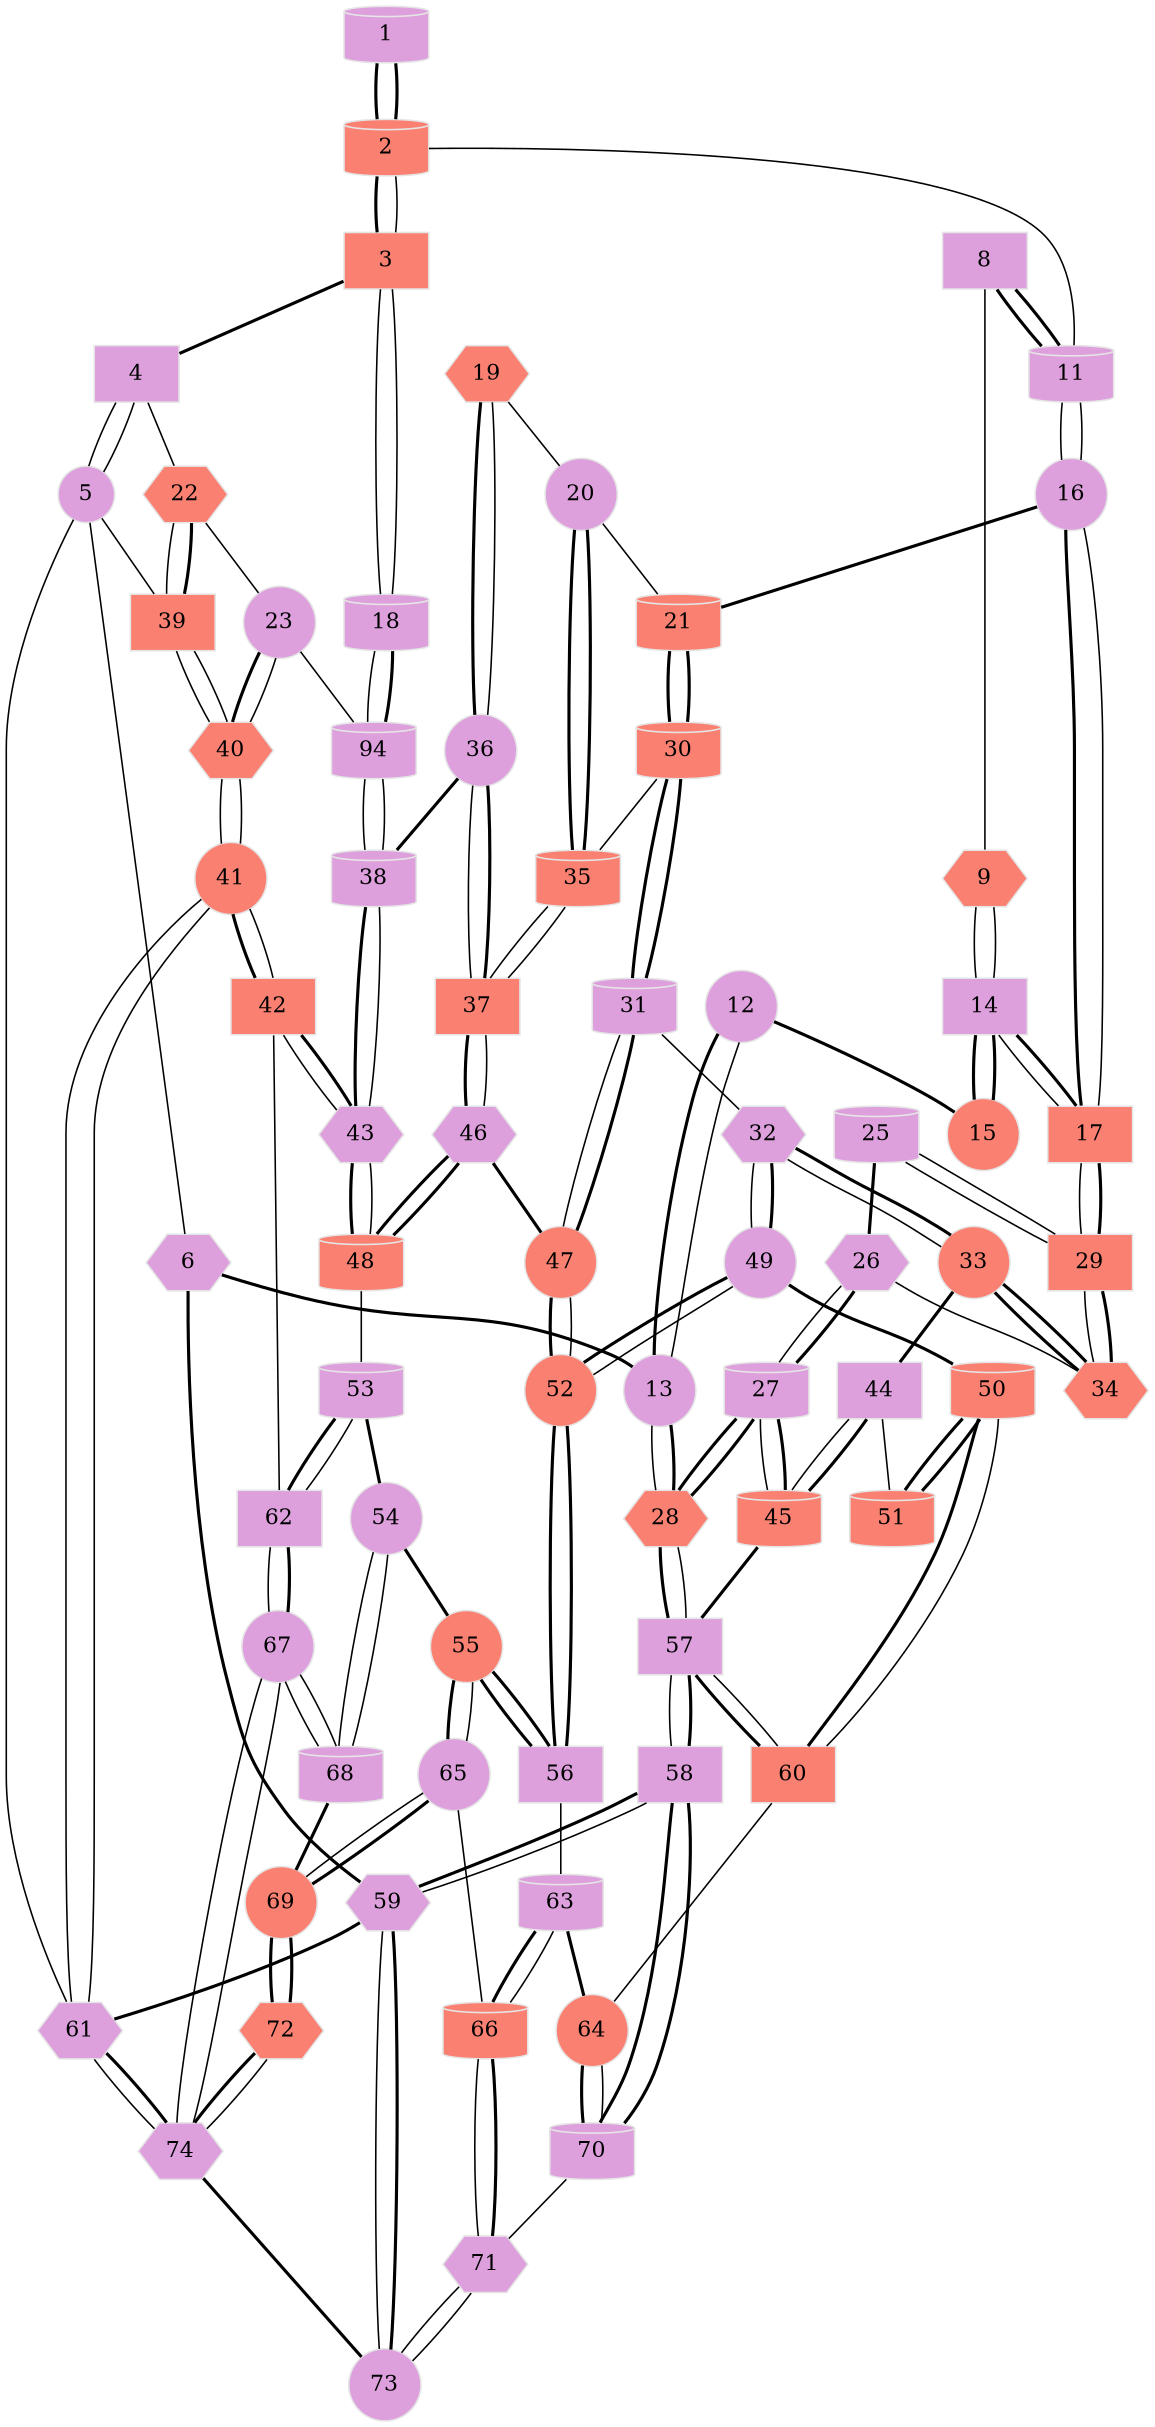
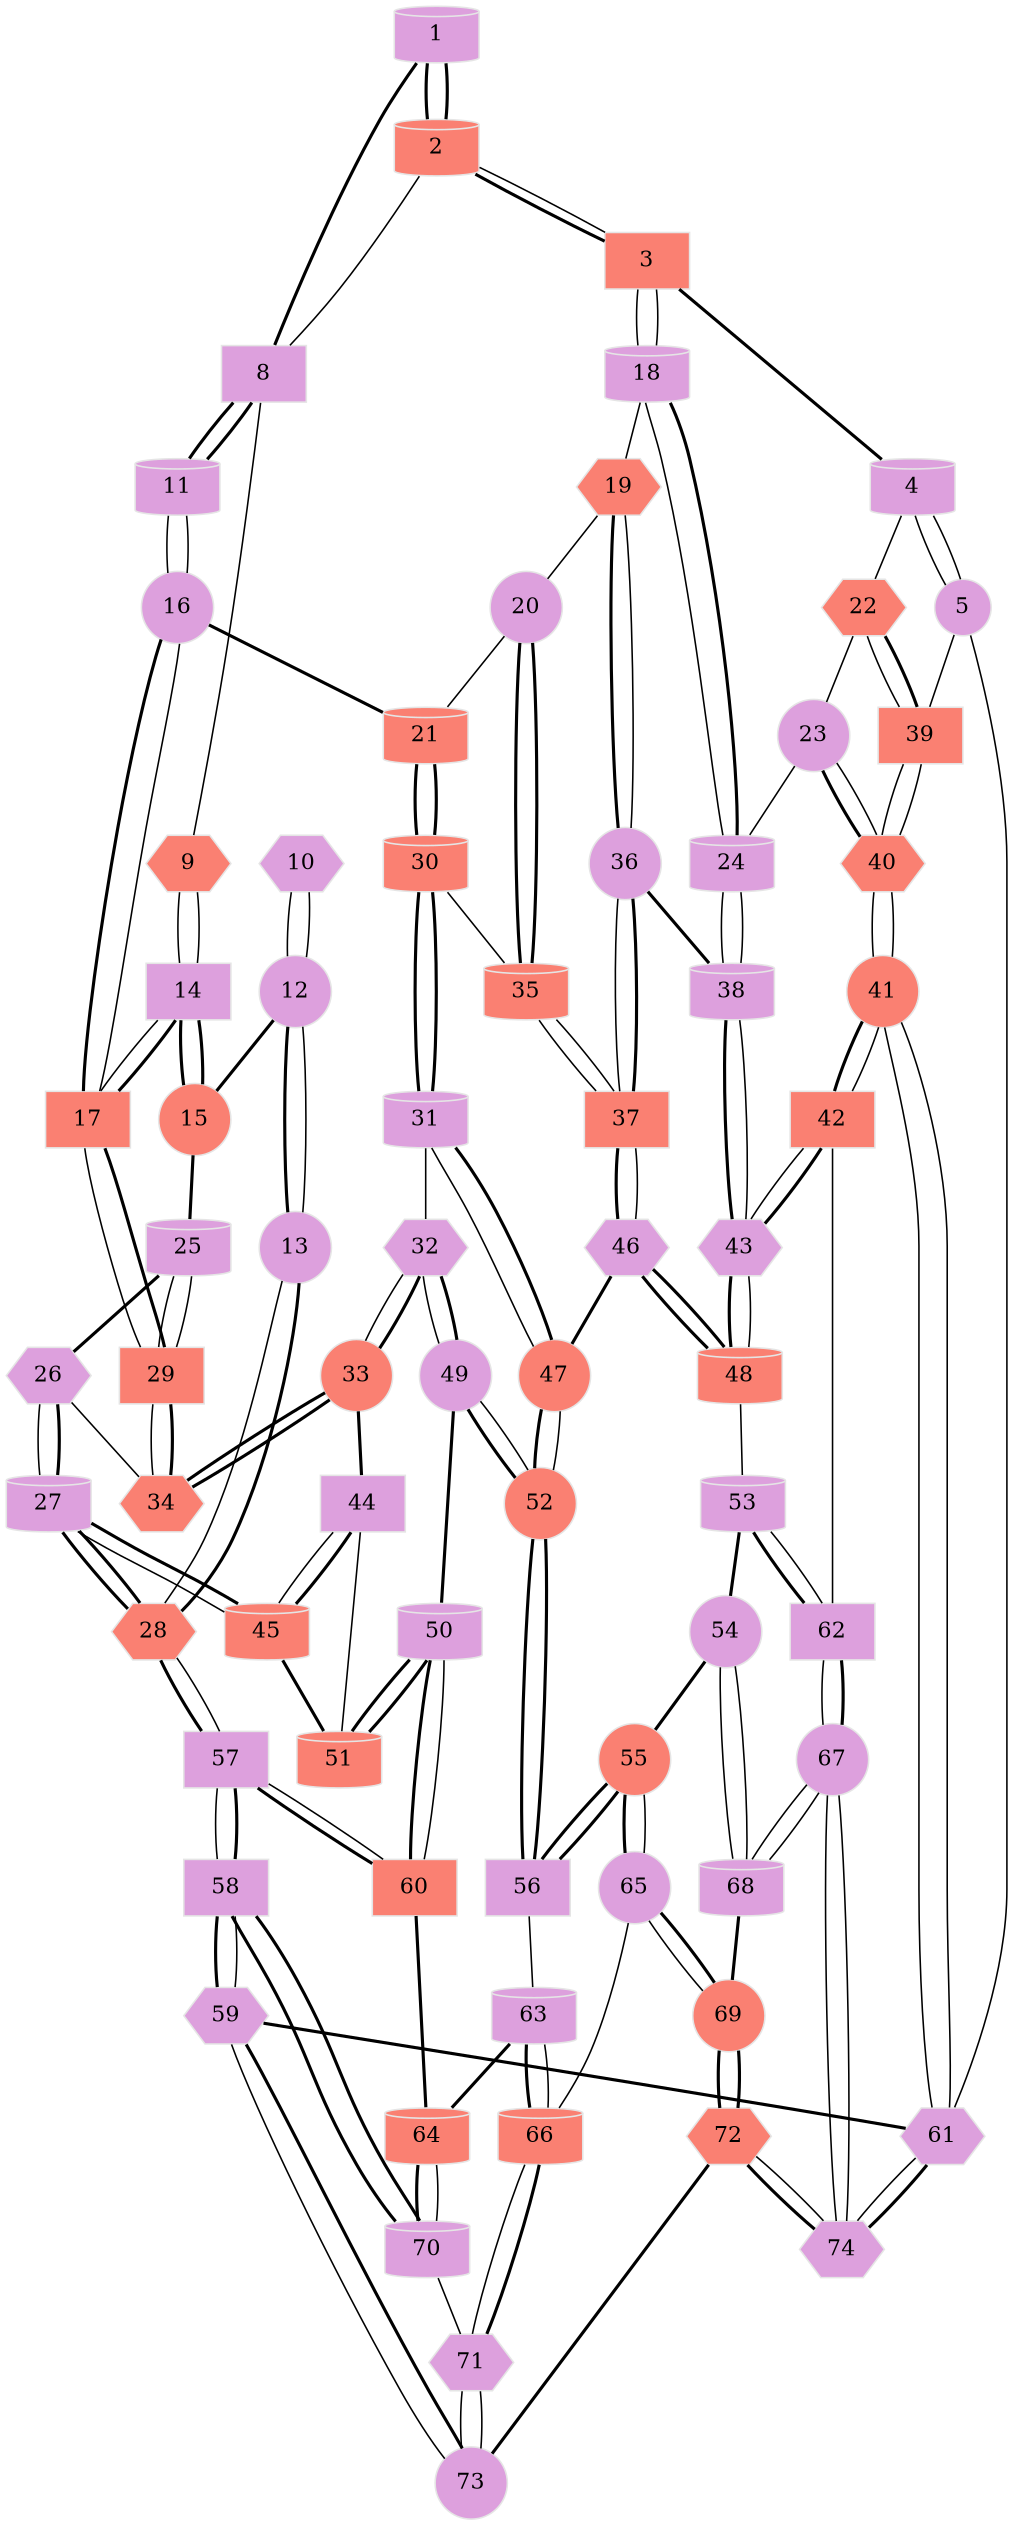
(801, 165) -> (359, 264)
none -> (338, 200)
(137, 374) -> (913, 487)
none -> (633, 430)
(374, 750) -> (732, 863)
none -> (302, 863)
none -> (191, 1187)
(188, 1262) -> none
(993, 1390) -> (440, 1632)
(730, 1583) -> (303, 1696)
(701, 1892) -> (421, 2012)
(592, 2031) -> (427, 2136)
(282, 2268) -> (600, 2309)
